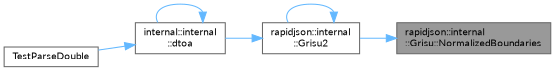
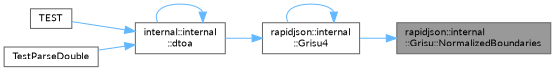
none -> (51, 19)
(311, 38) -> (311, 38)
